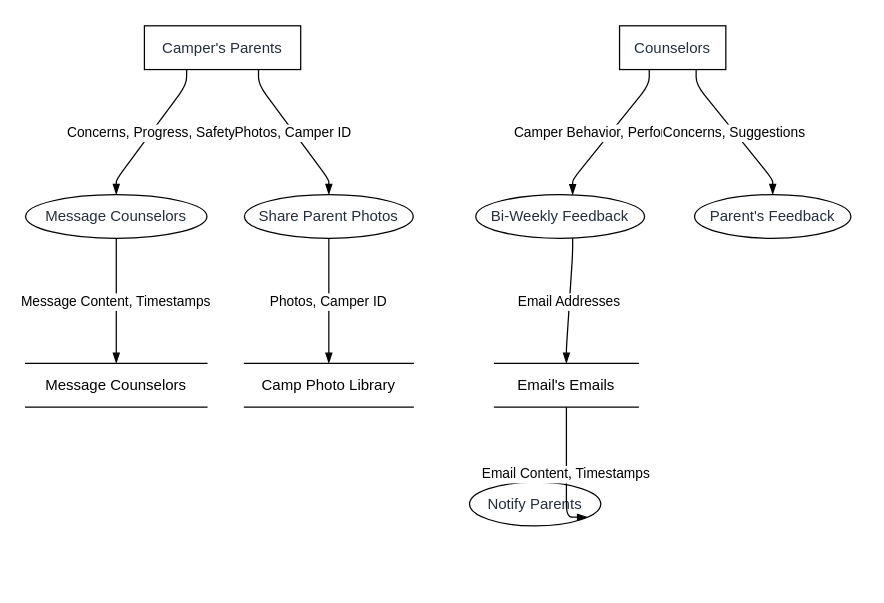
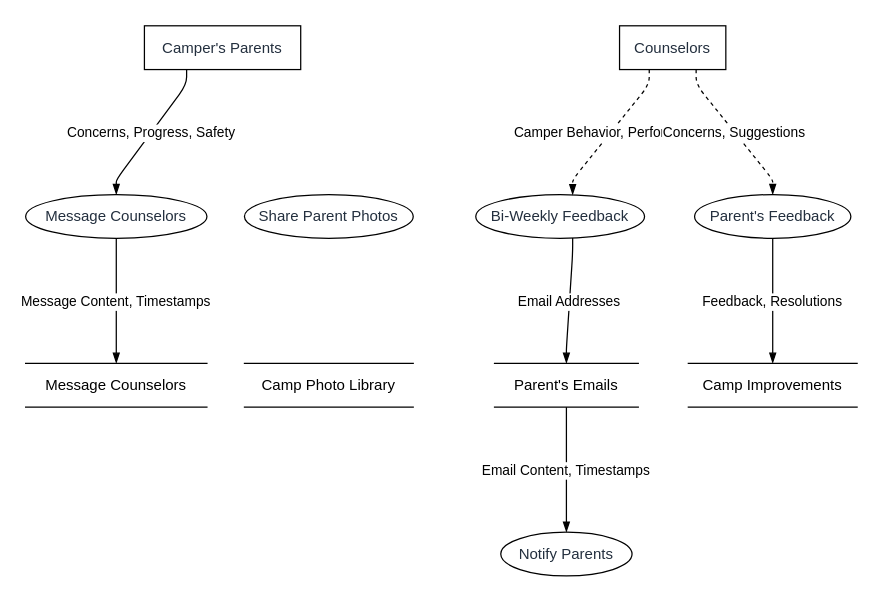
(635, 102) -> (635, 102)
(711, 103) -> (711, 103)
(292, 129) -> none
(329, 297) -> none
none -> (773, 297)
none -> (773, 385)
(566, 386) -> (566, 386)
(535, 504) -> (566, 554)
